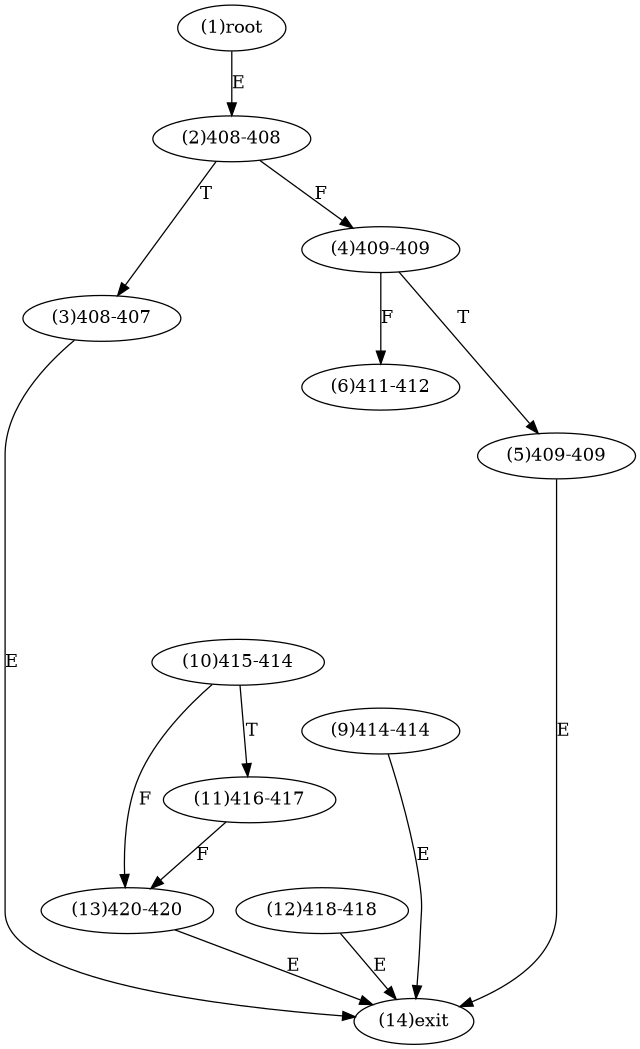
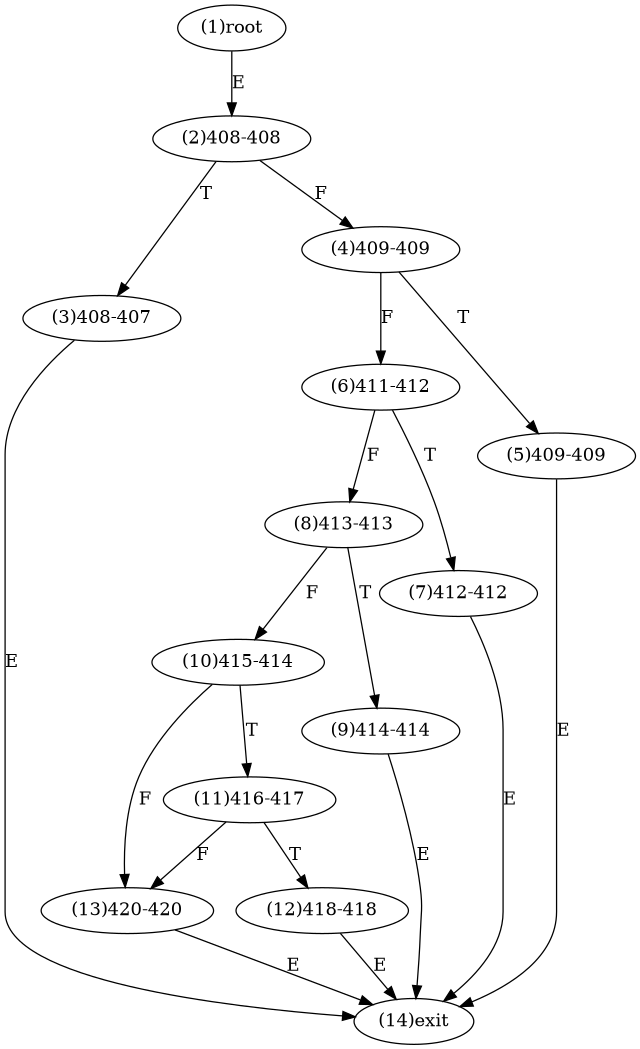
none -> (344, 525)
none -> (459, 594)
none -> (282, 850)
